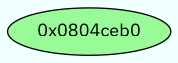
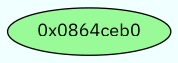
(89, 32) -> (89, 32)
